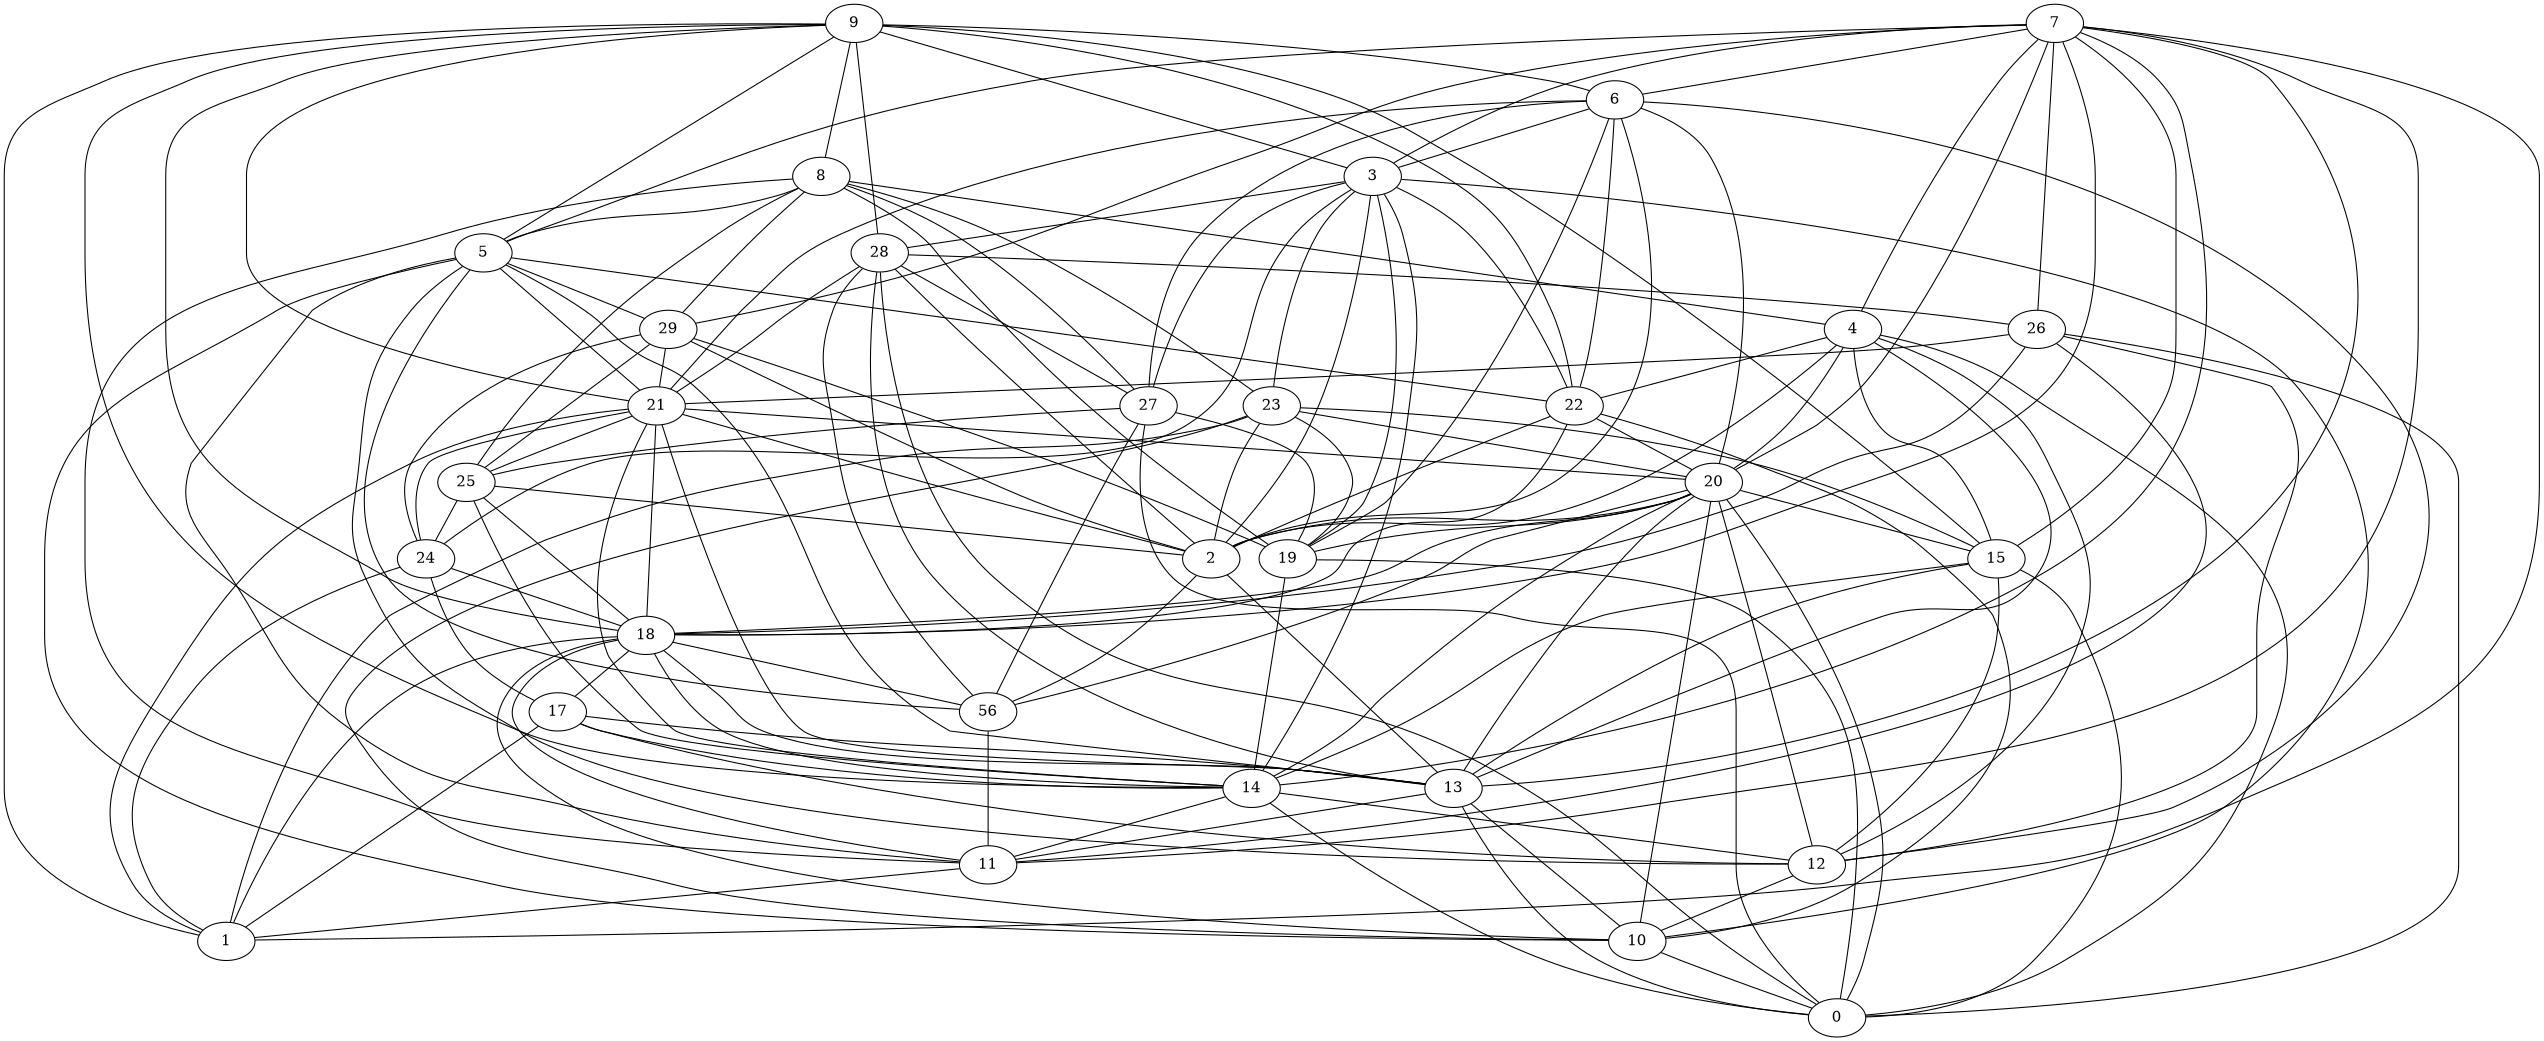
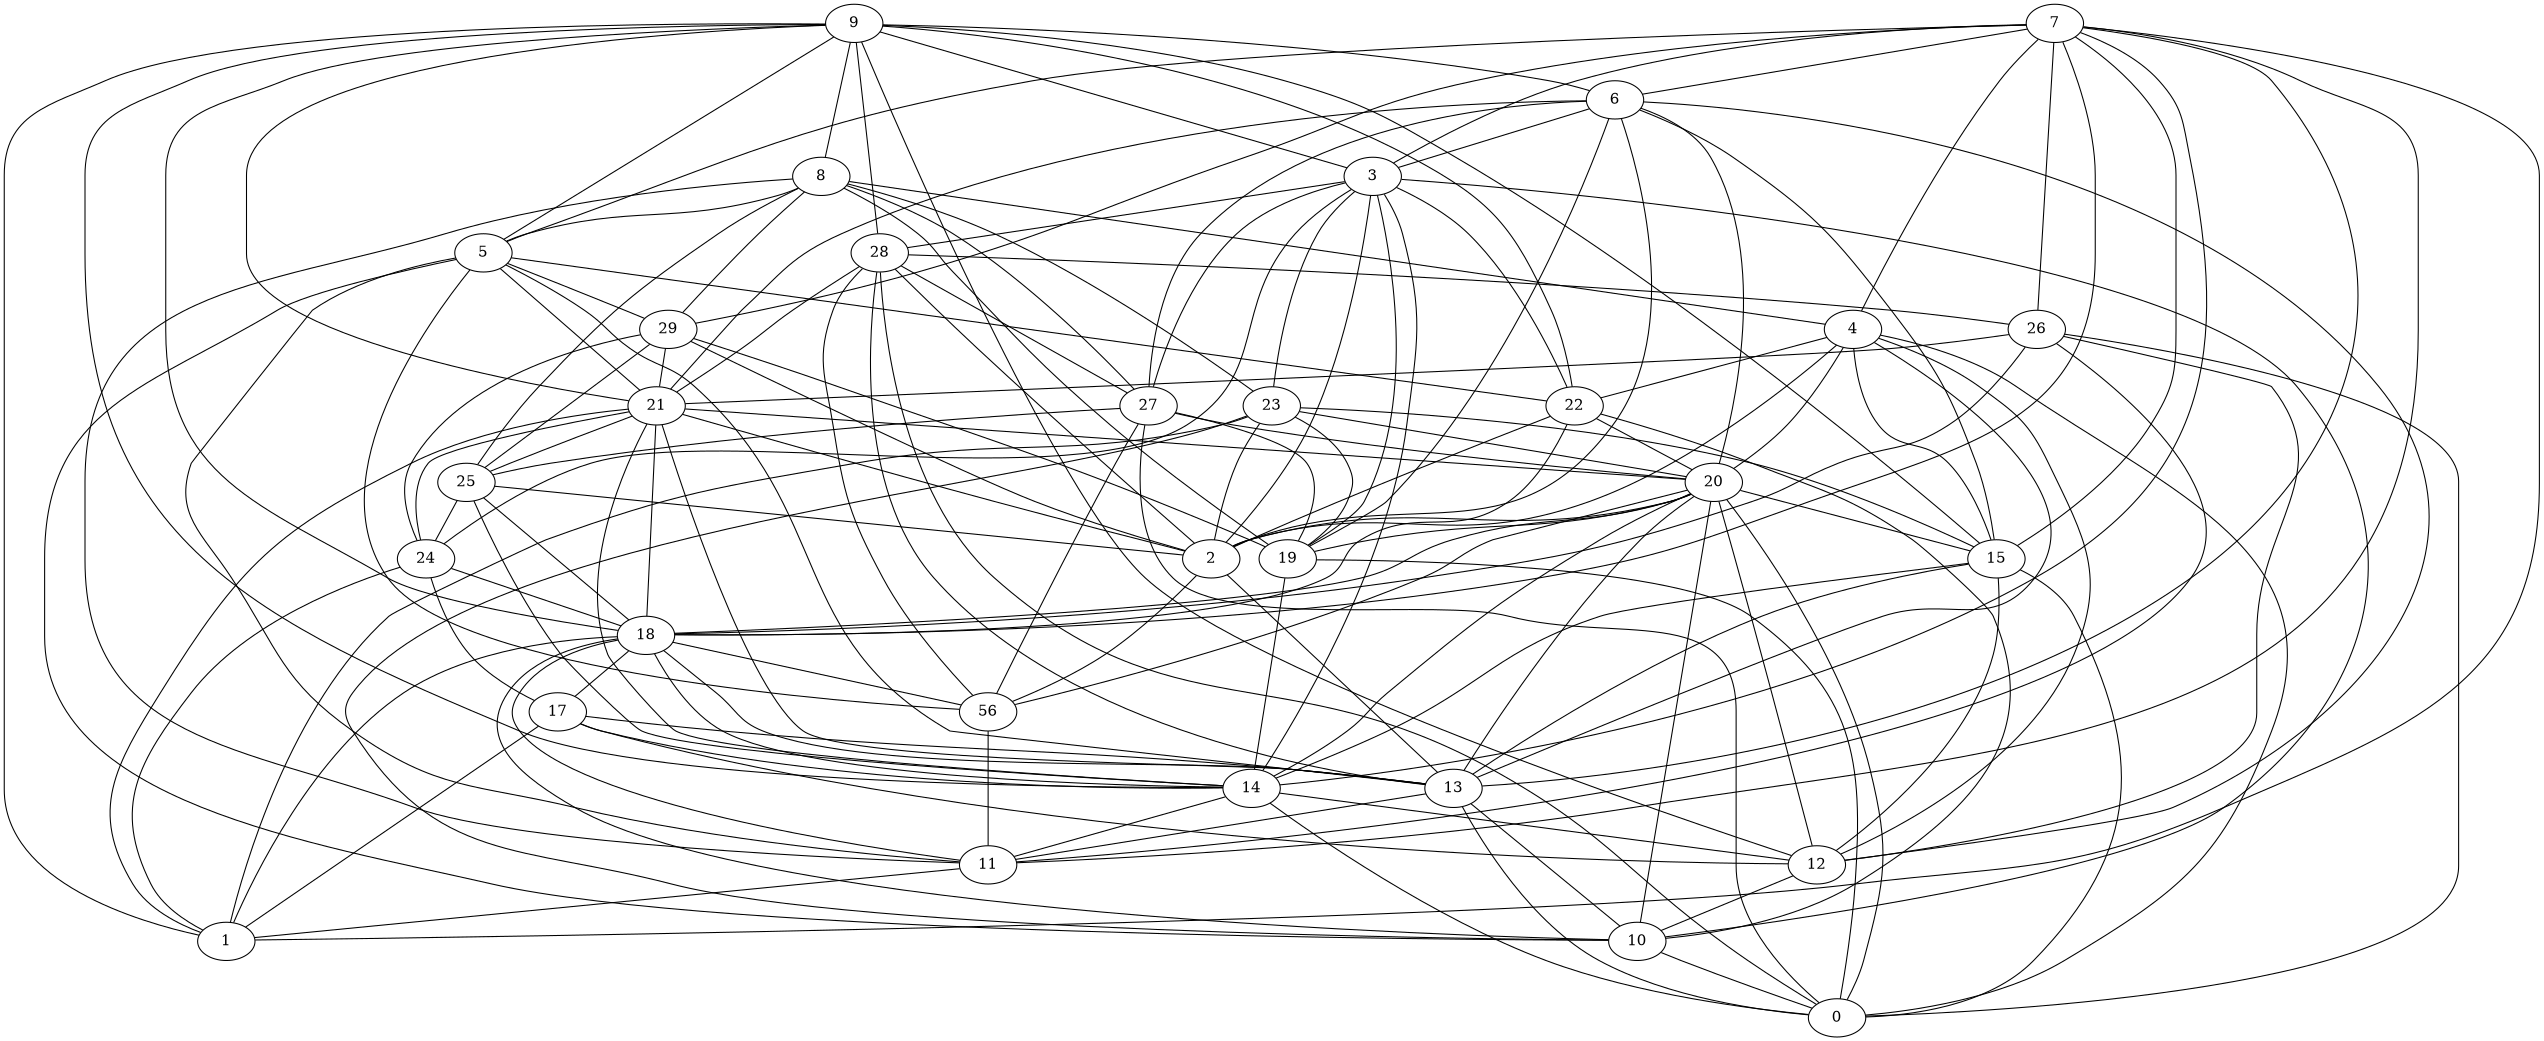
(1602, 260) -> (1860, 271)
(1931, 287) -> (1417, 451)
(862, 817) -> (1158, 587)
